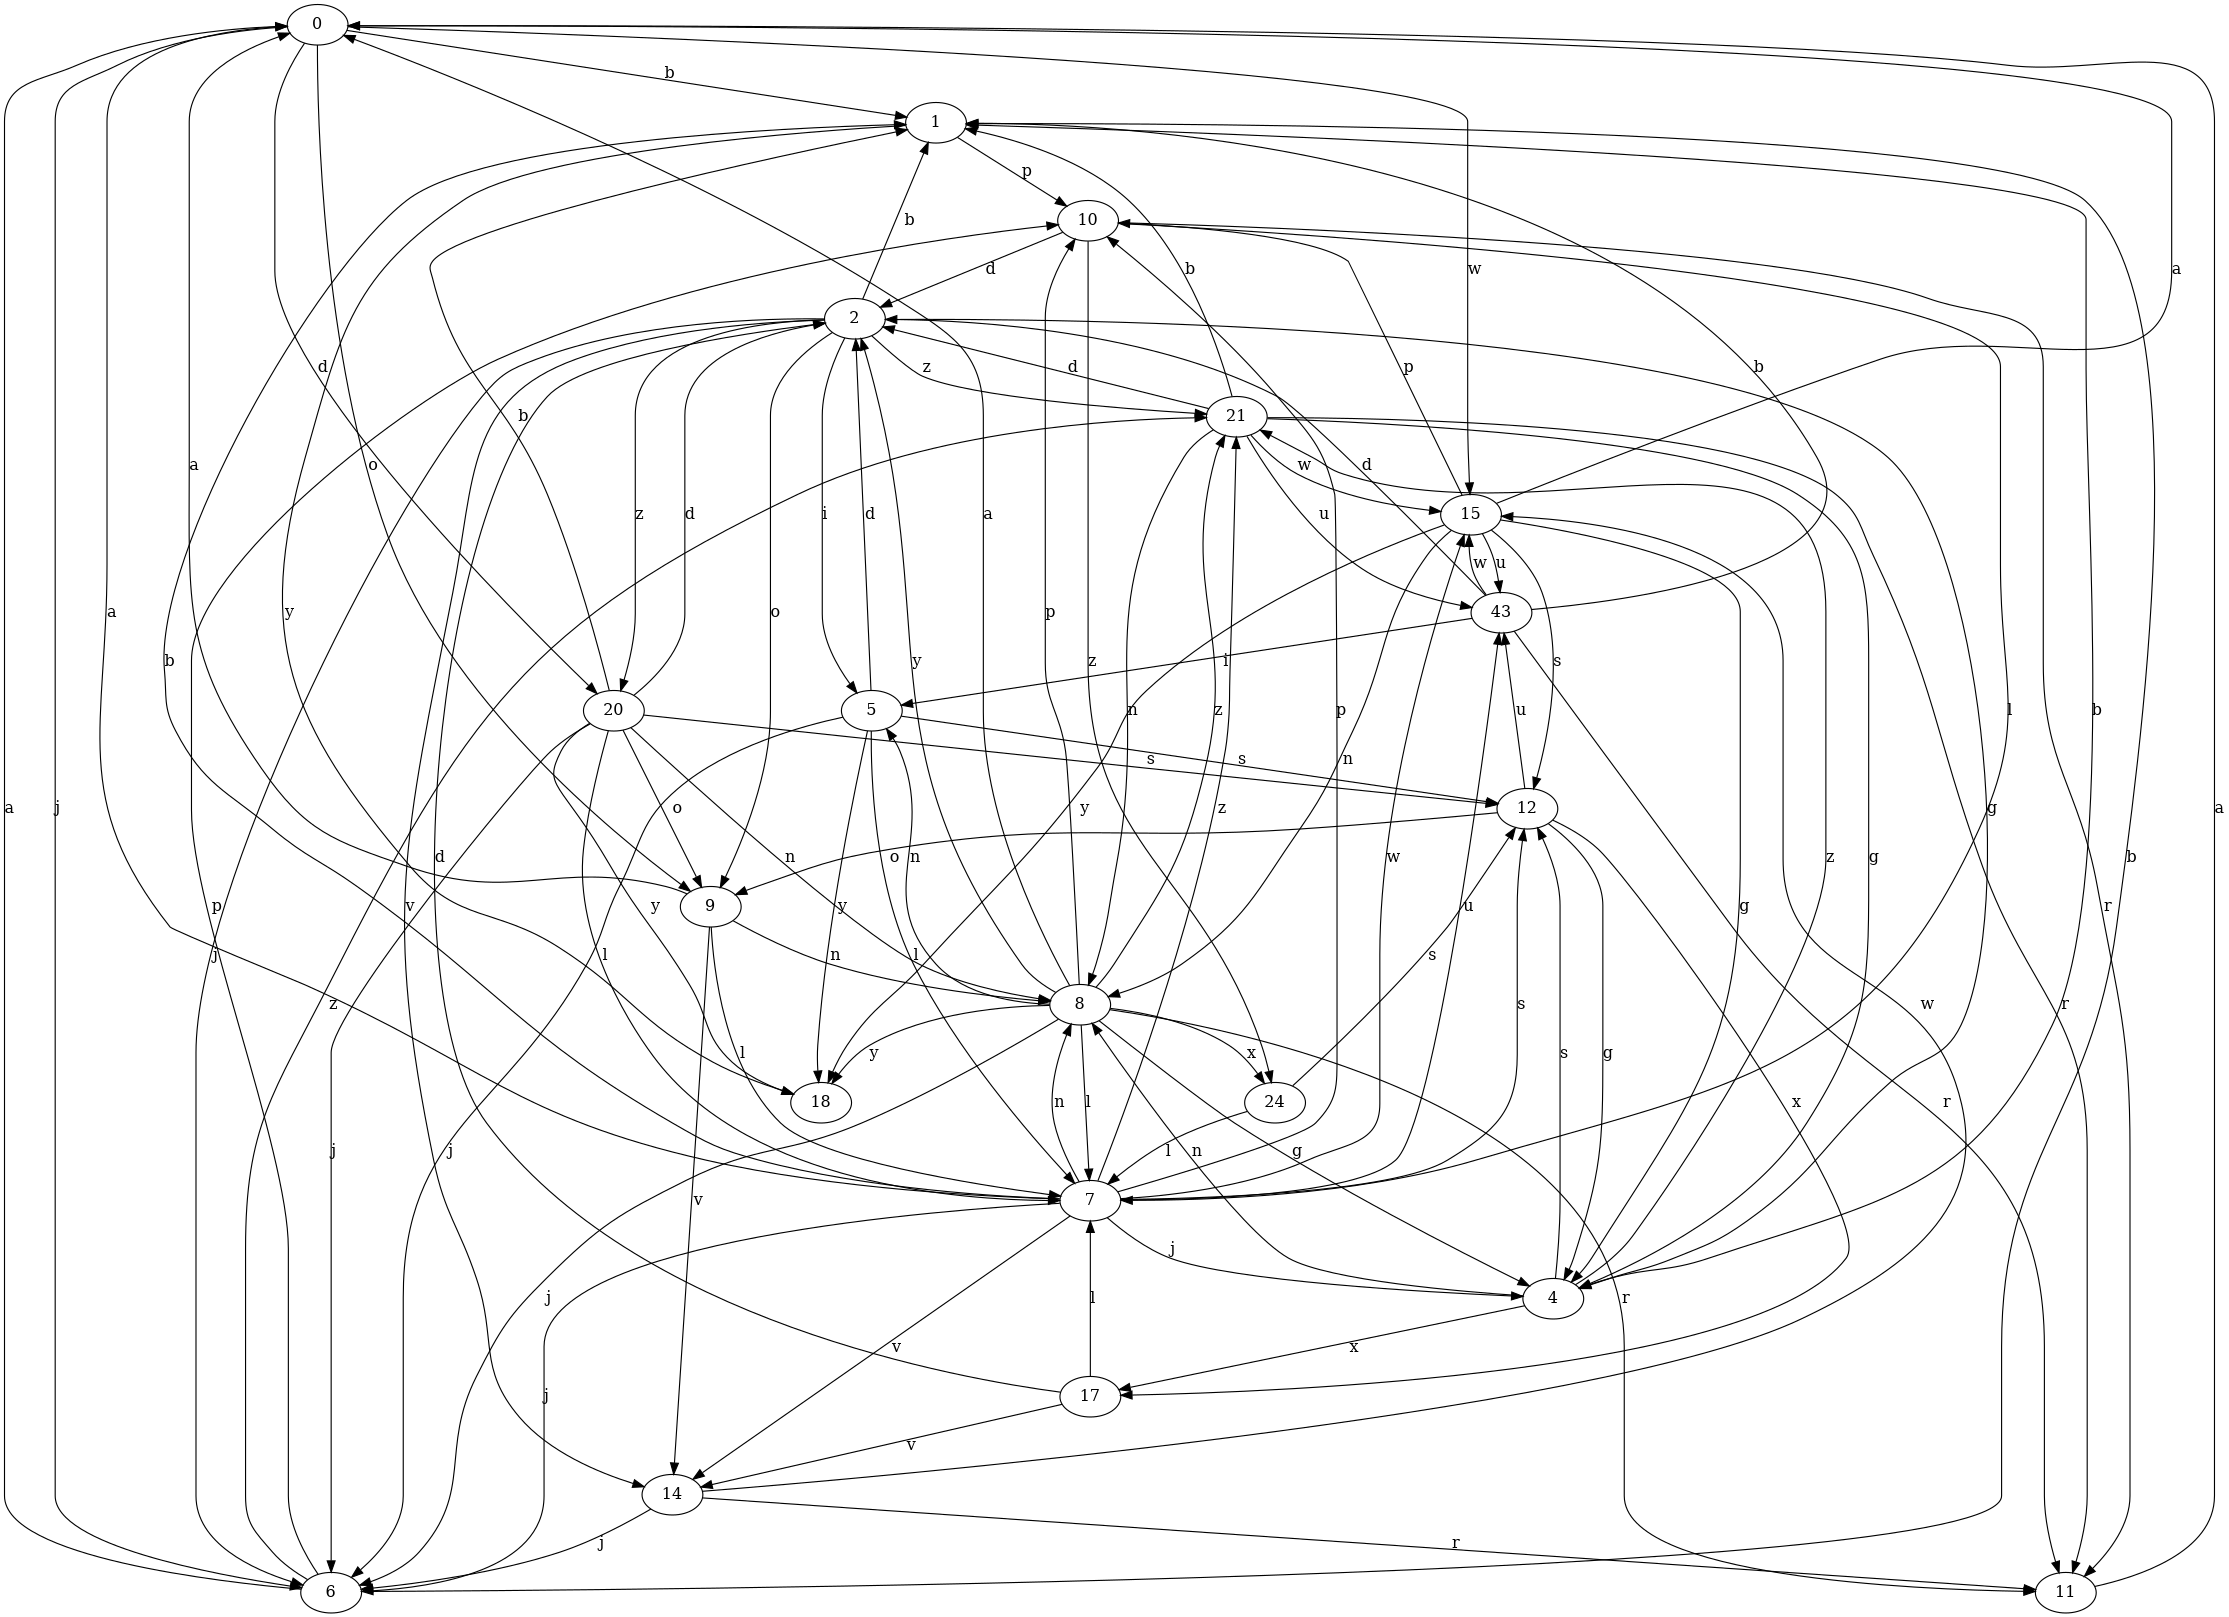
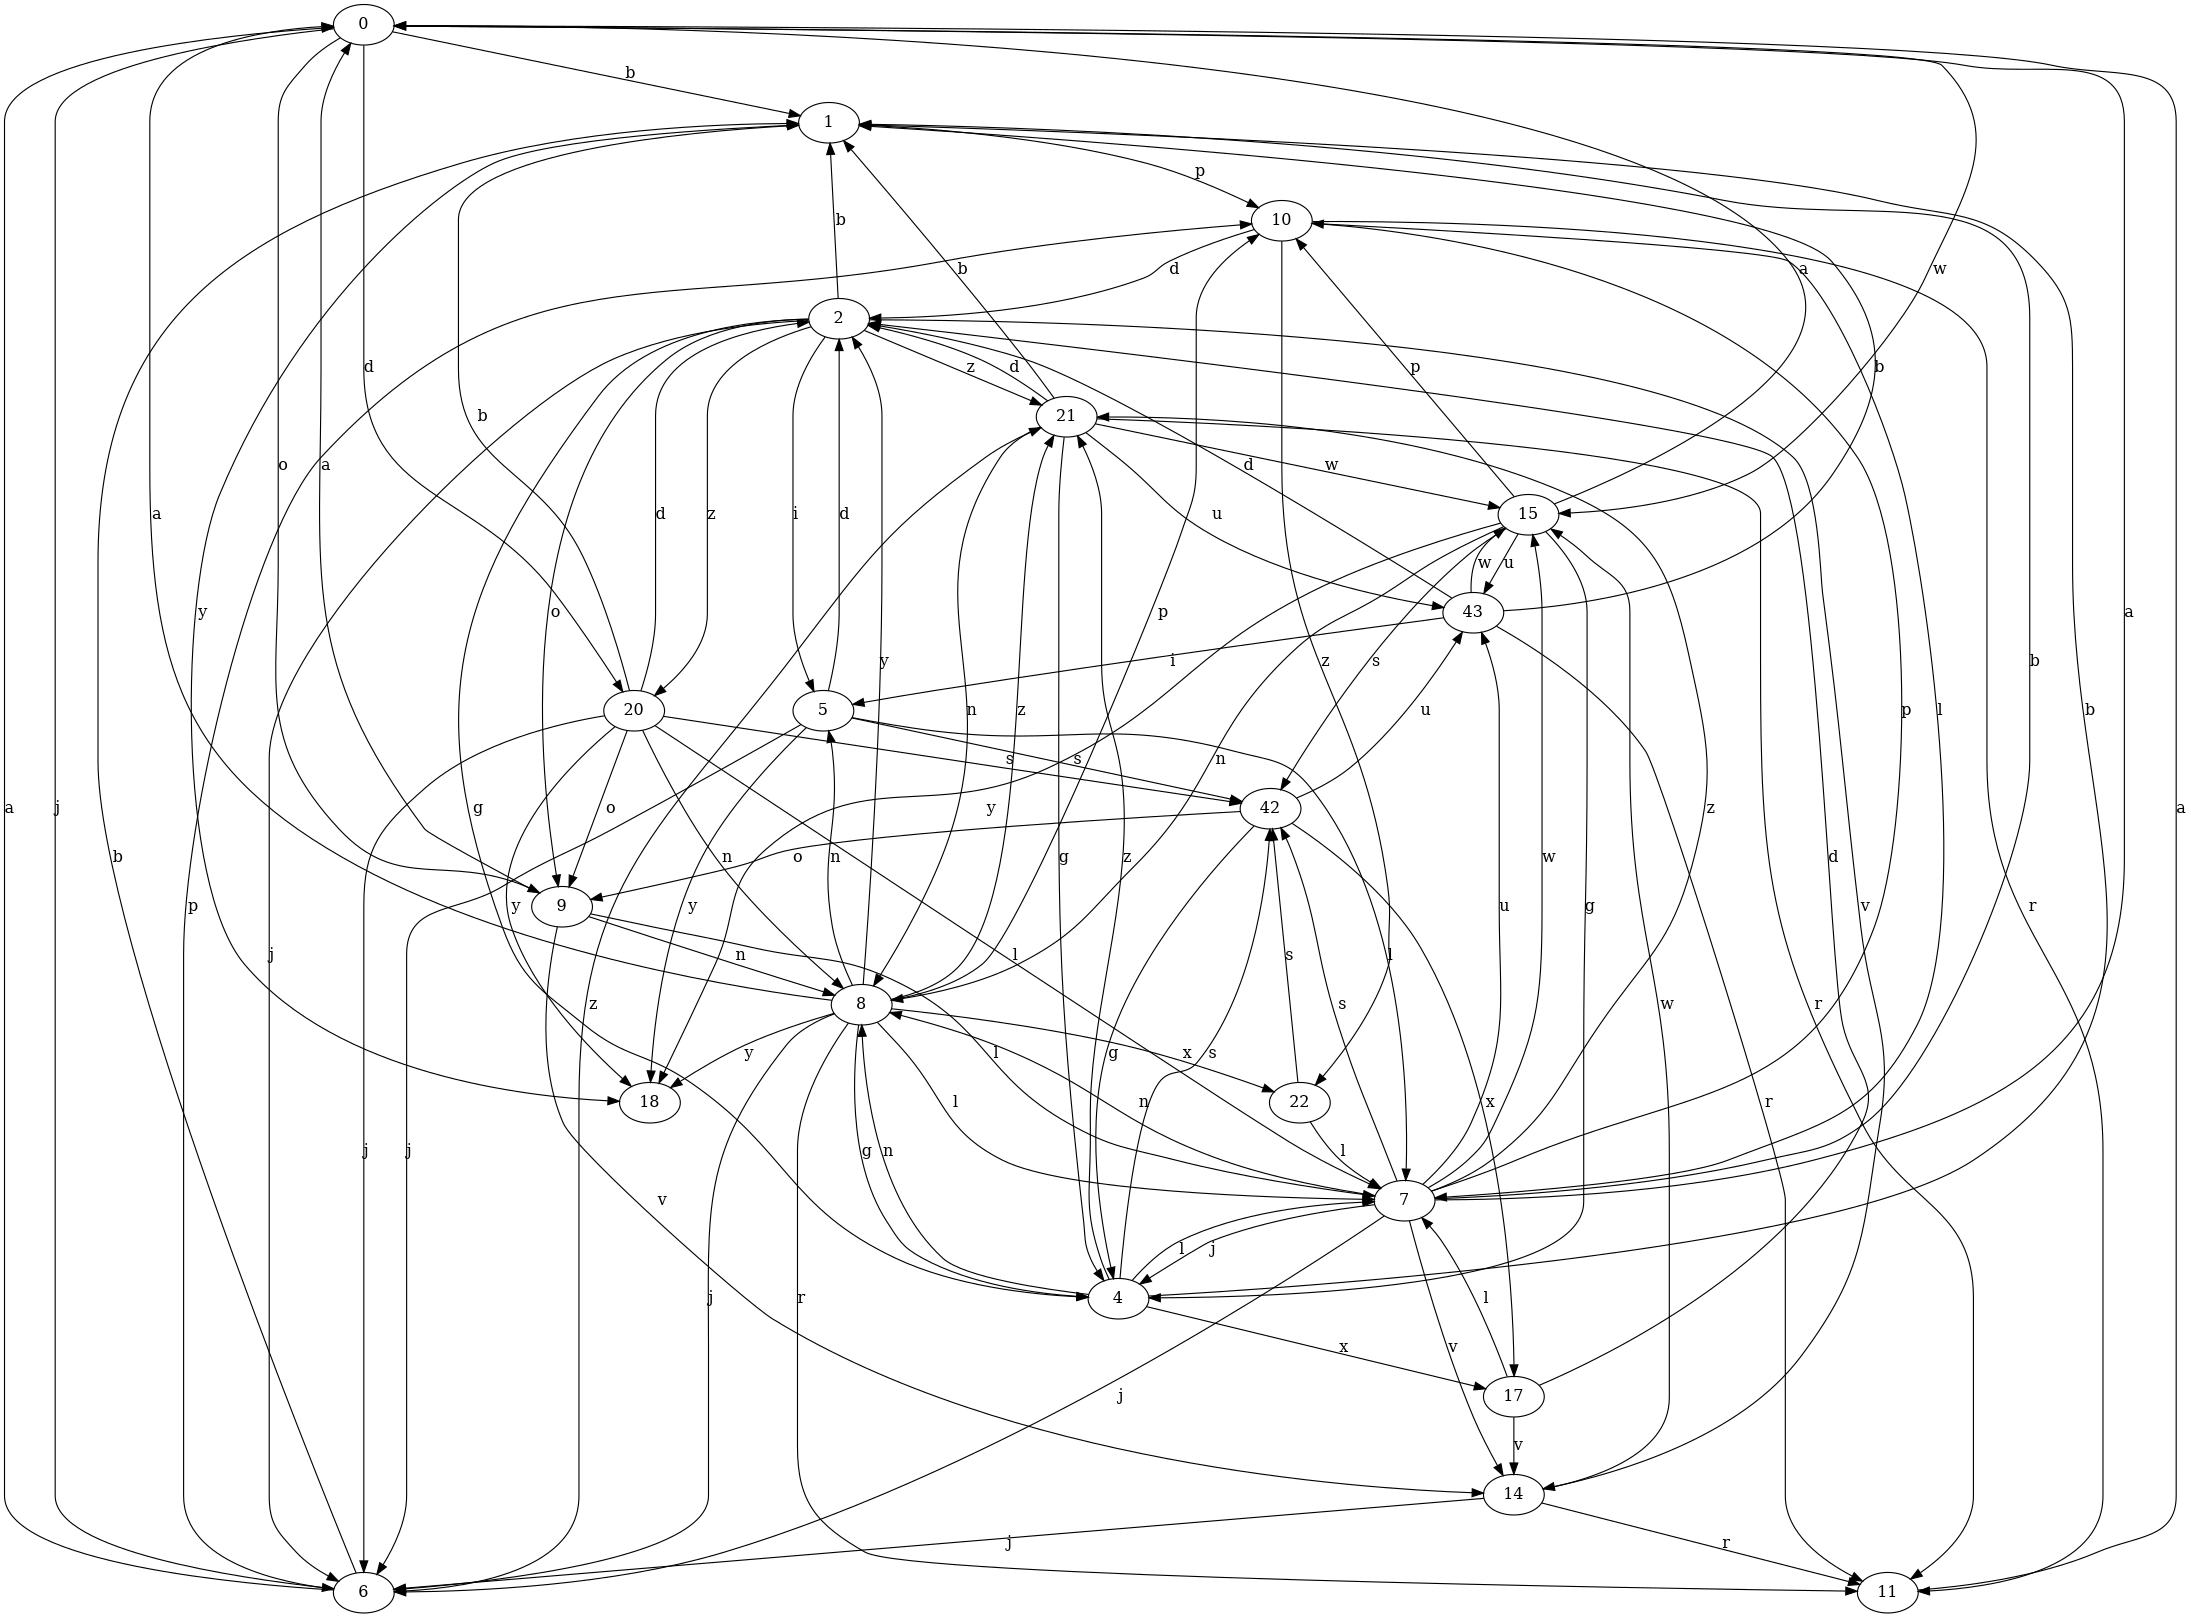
(1527, 809) -> (1271, 809)
(1275, 1103) -> (1300, 1103)
none -> (1239, 1220)
